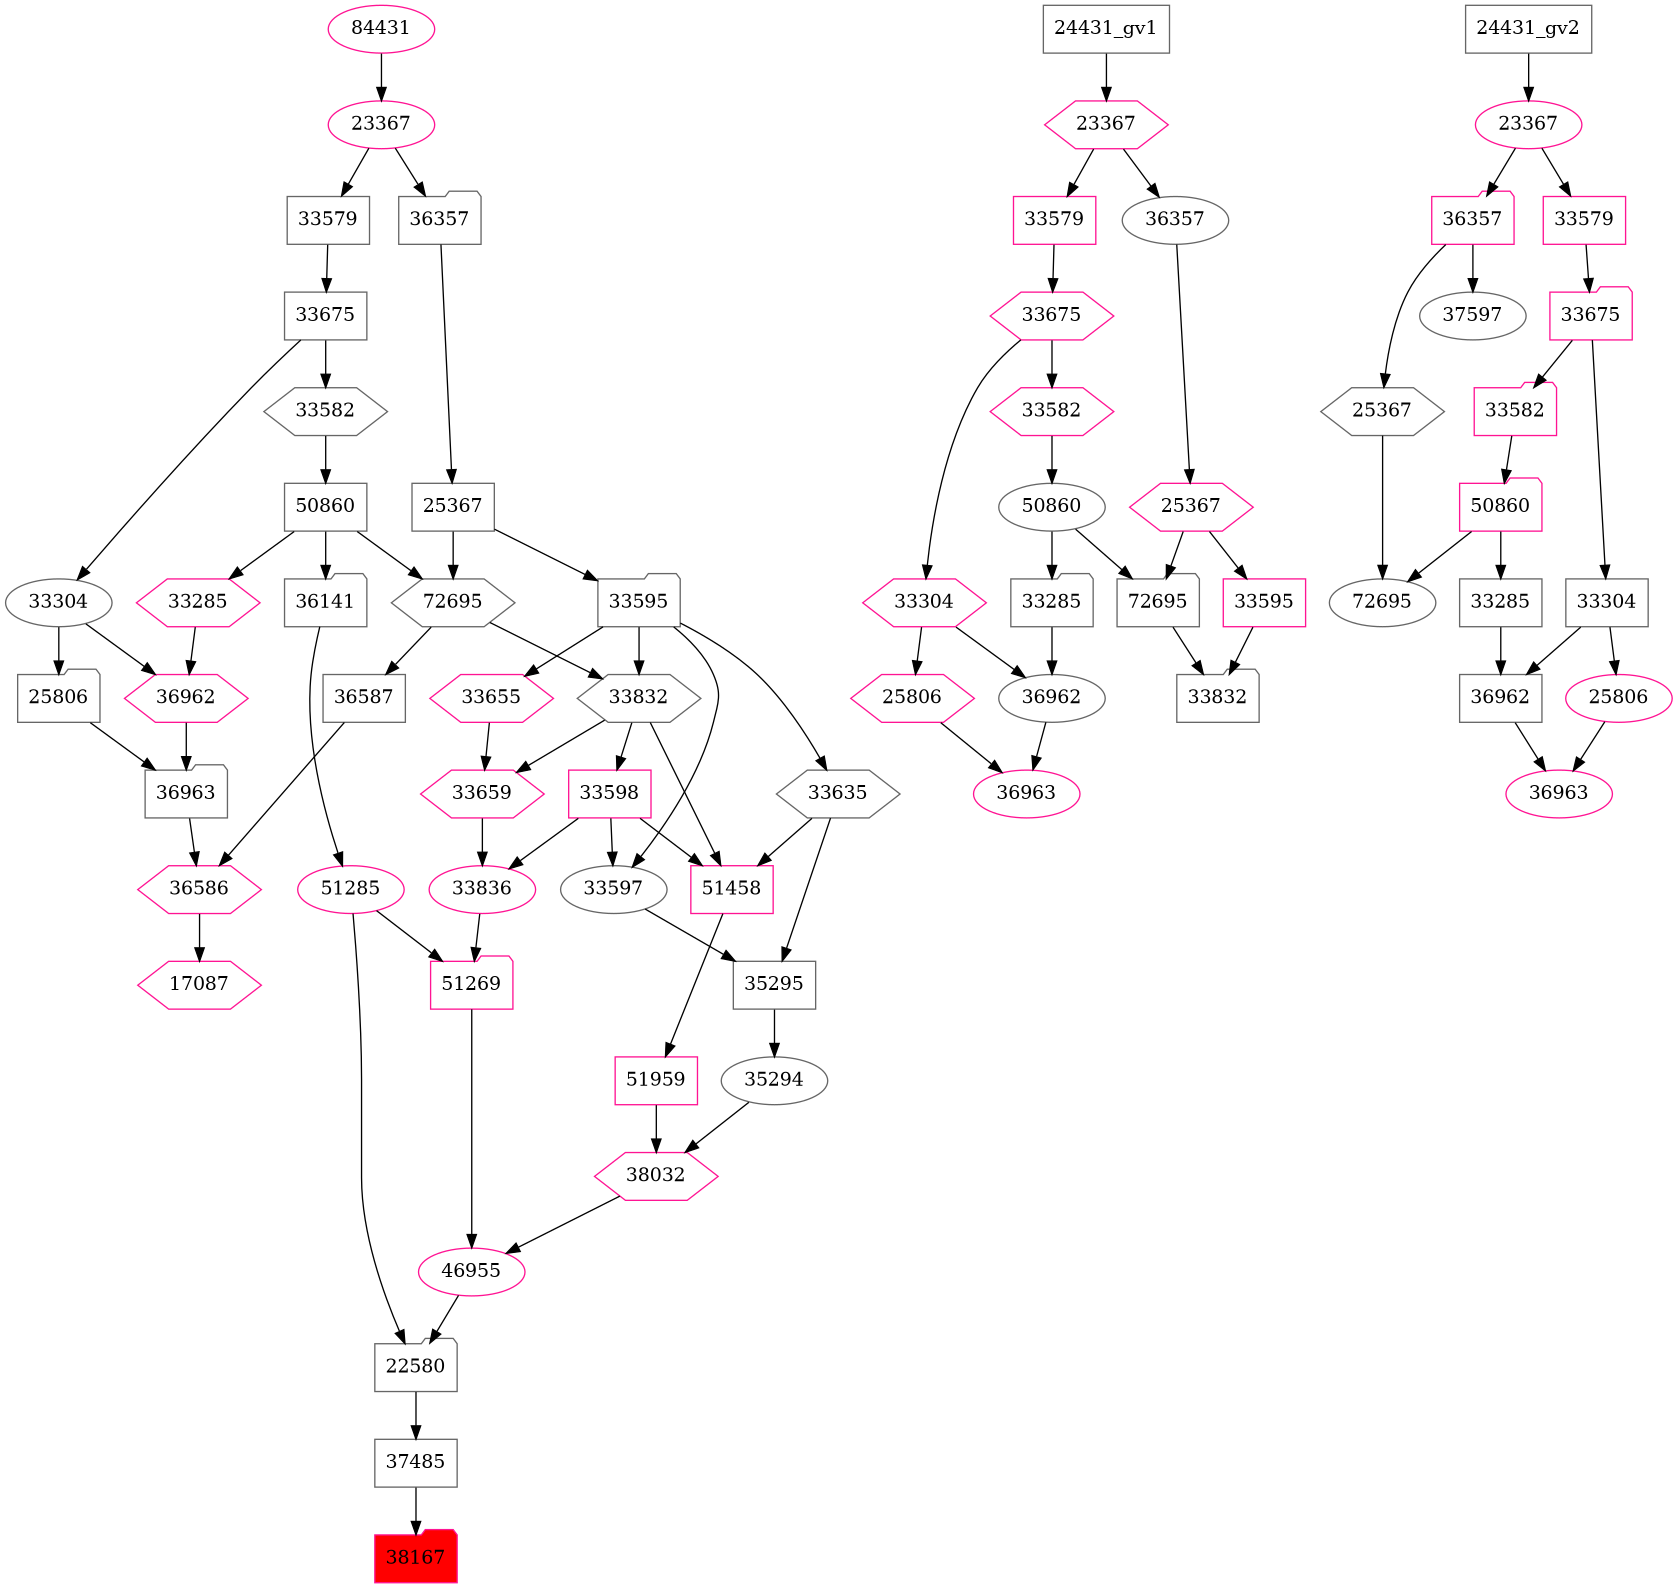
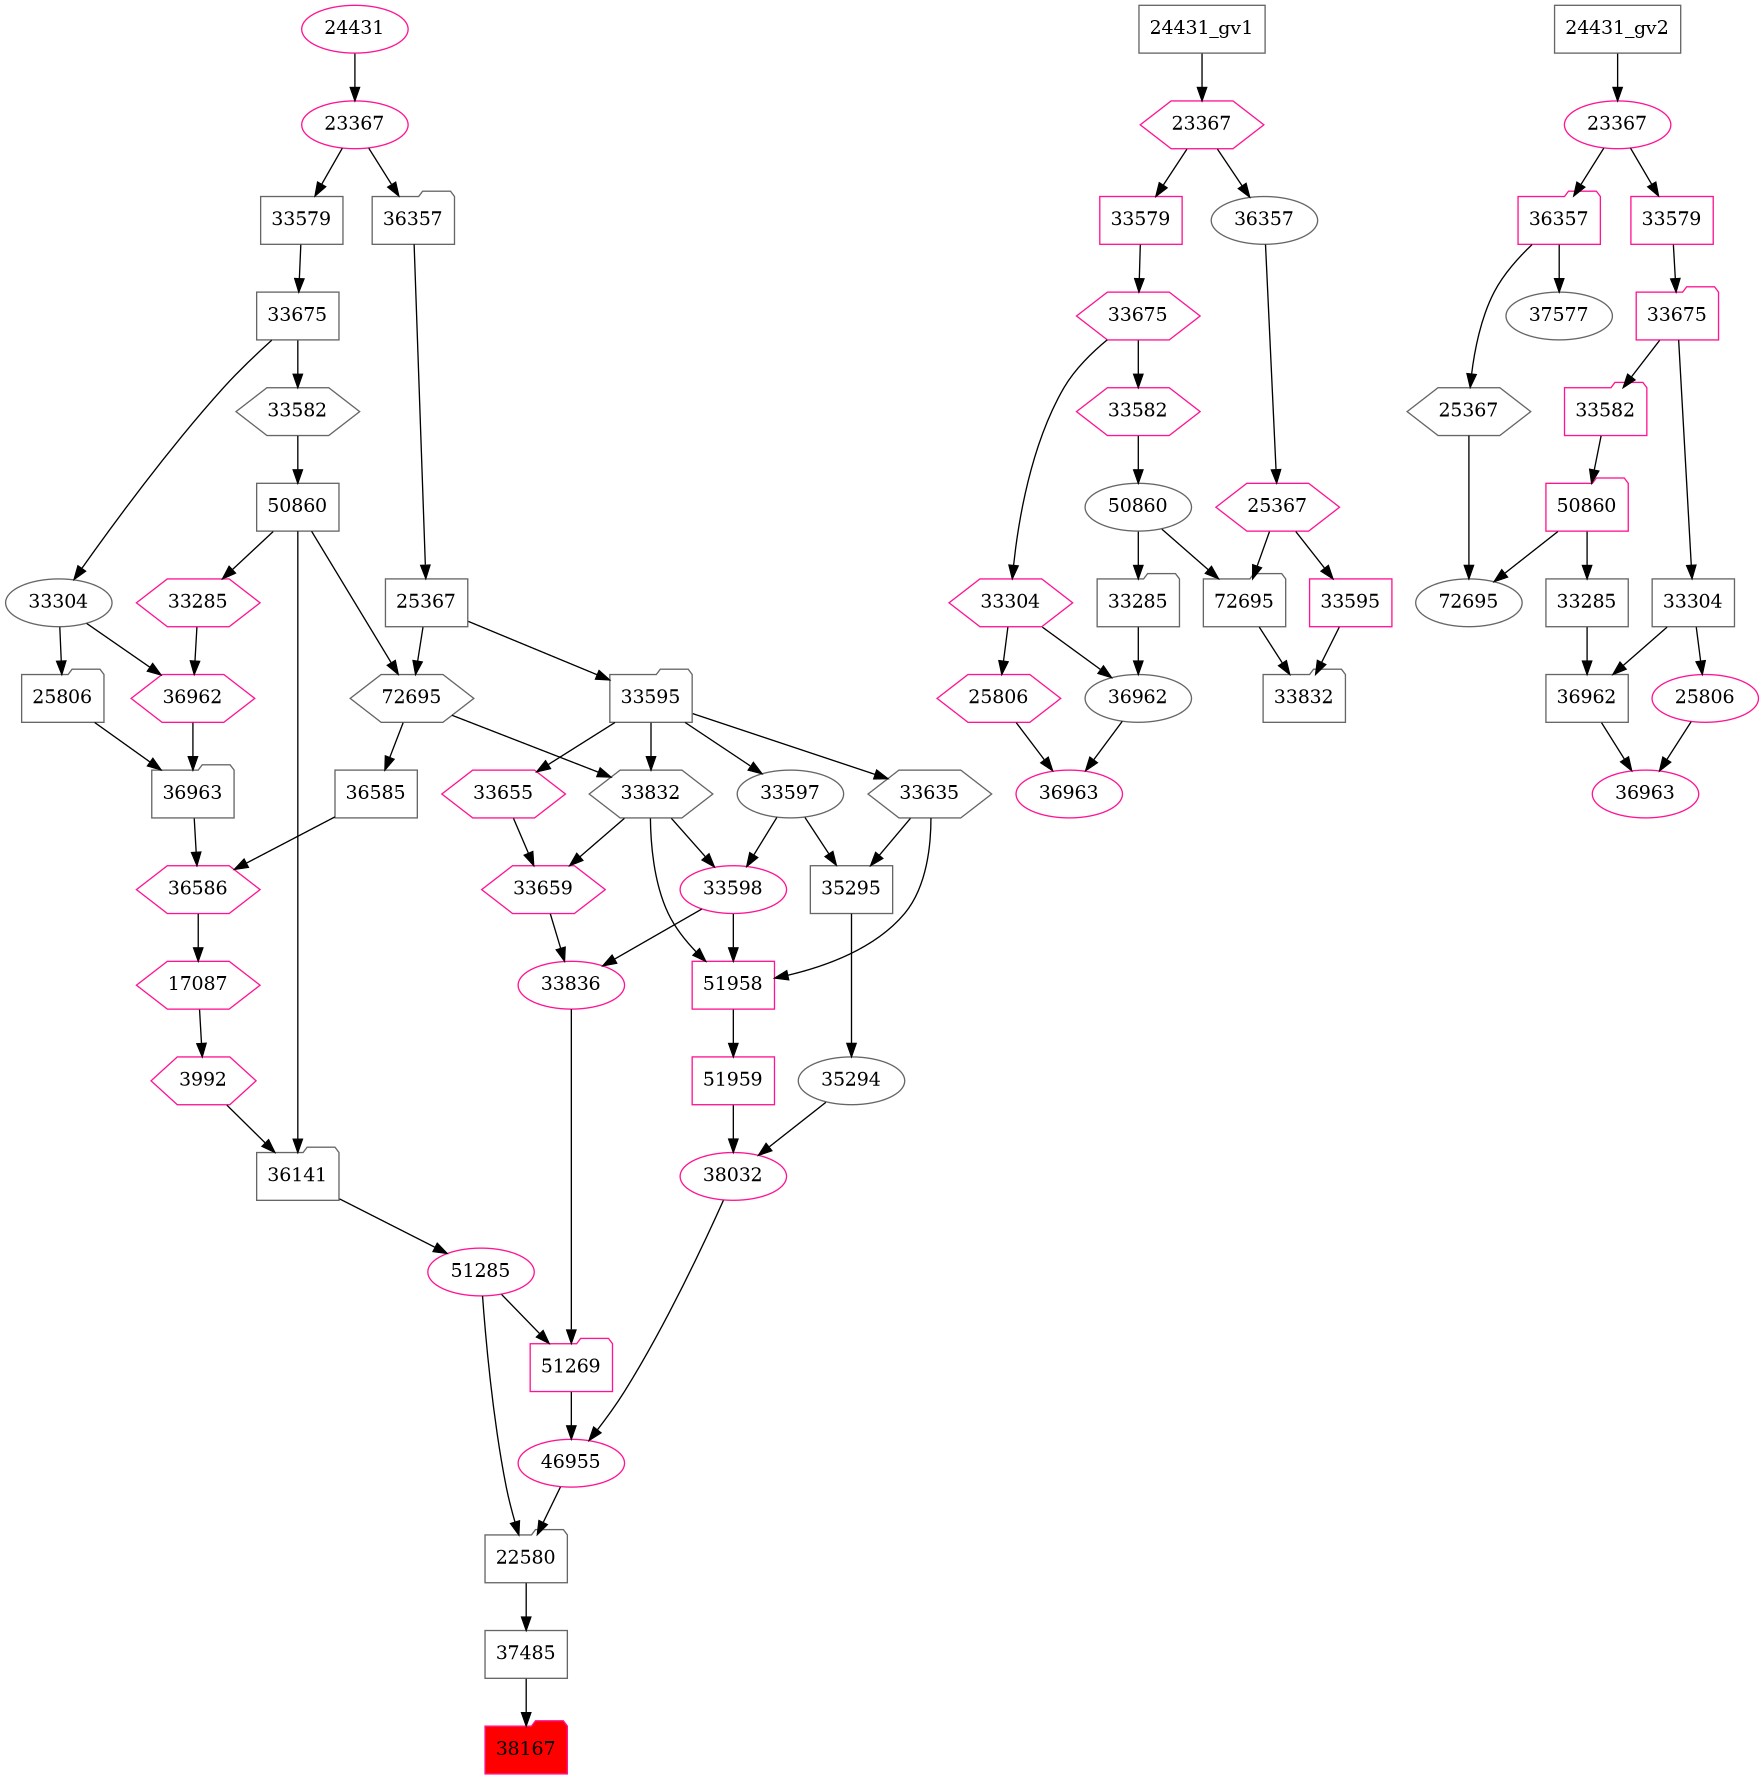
(381, 29) -> (355, 29)
(1473, 316) -> (1559, 316)
(364, 698) -> (376, 794)
(610, 794) -> (733, 890)
(612, 835) -> (765, 836)
(732, 890) -> (733, 985)
none -> (204, 1081)
(656, 1176) -> (733, 1176)
